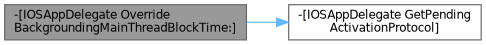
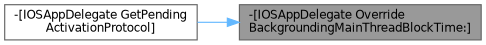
(262, 22) -> (212, 22)
